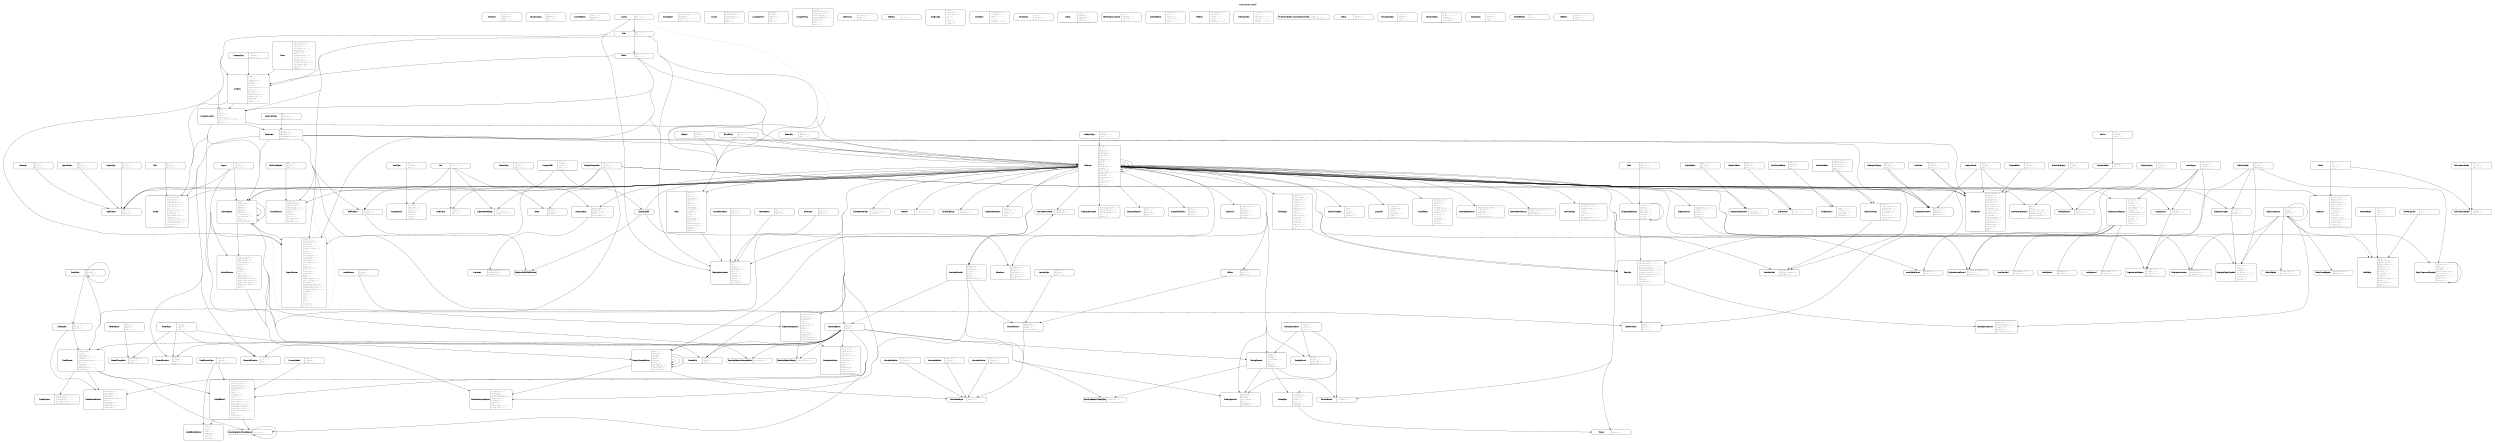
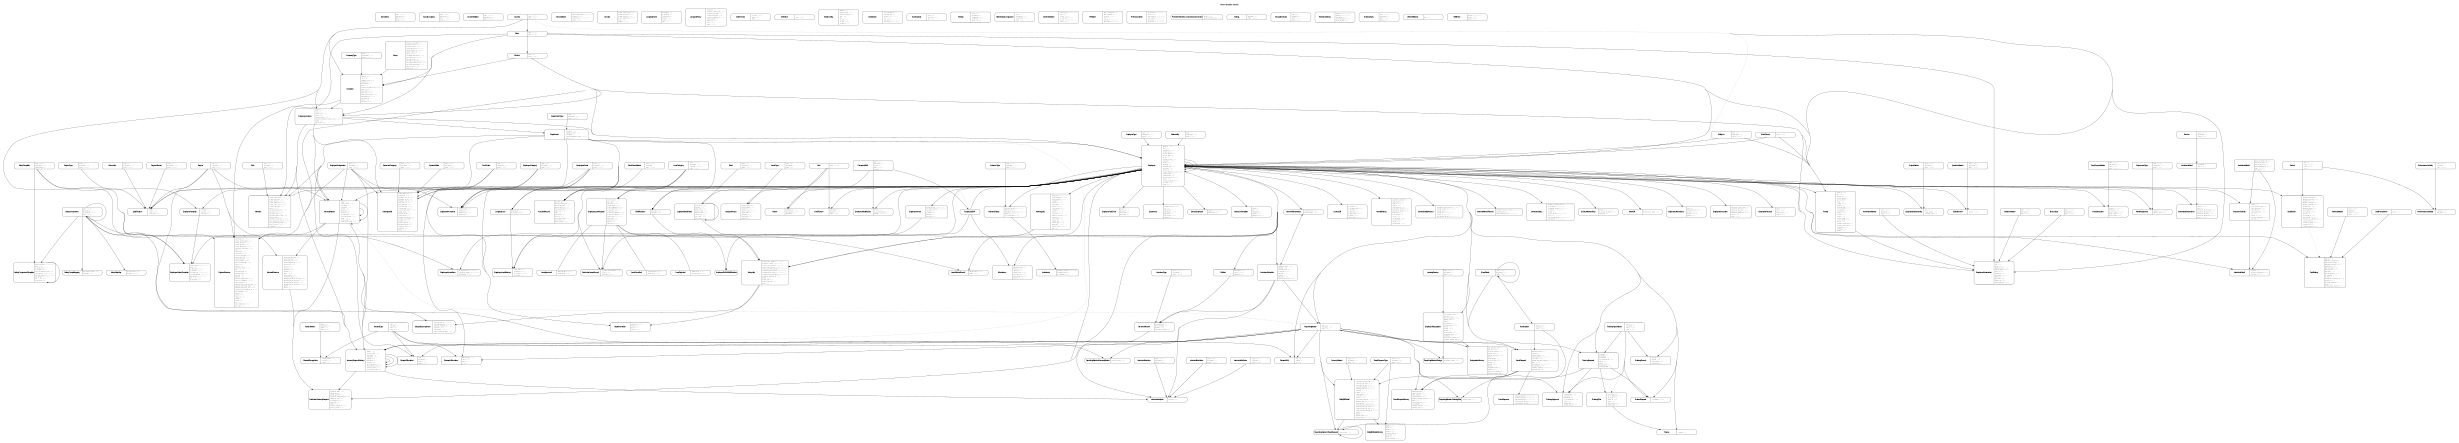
none -> (364, 141)
(469, 185) -> (873, 190)
